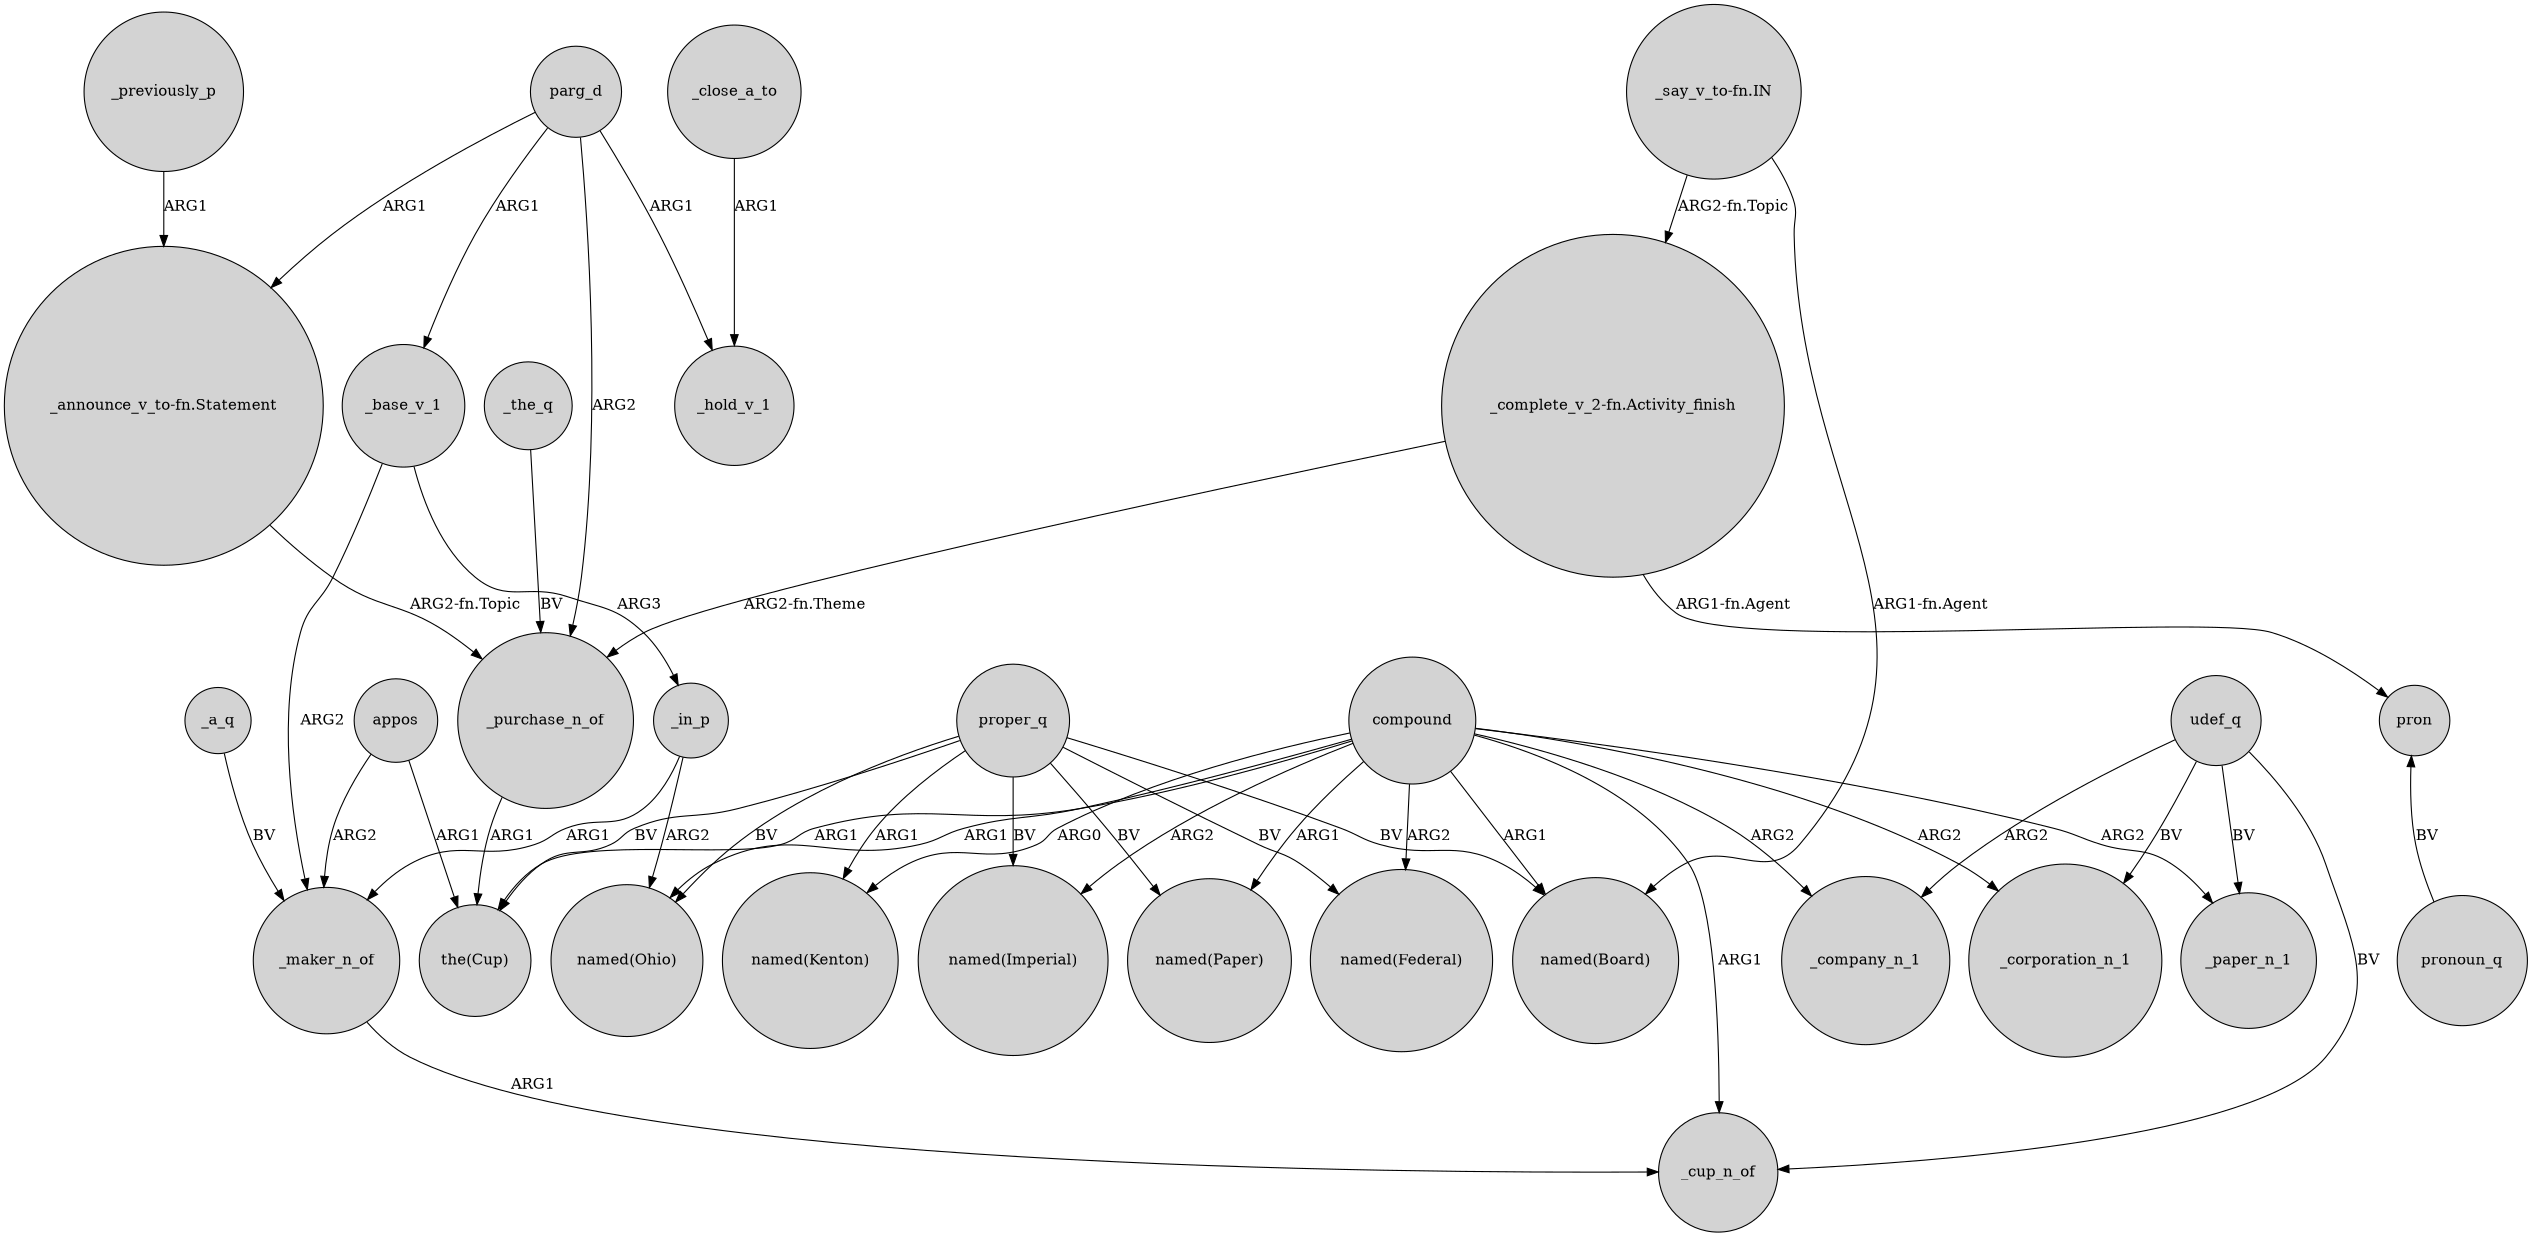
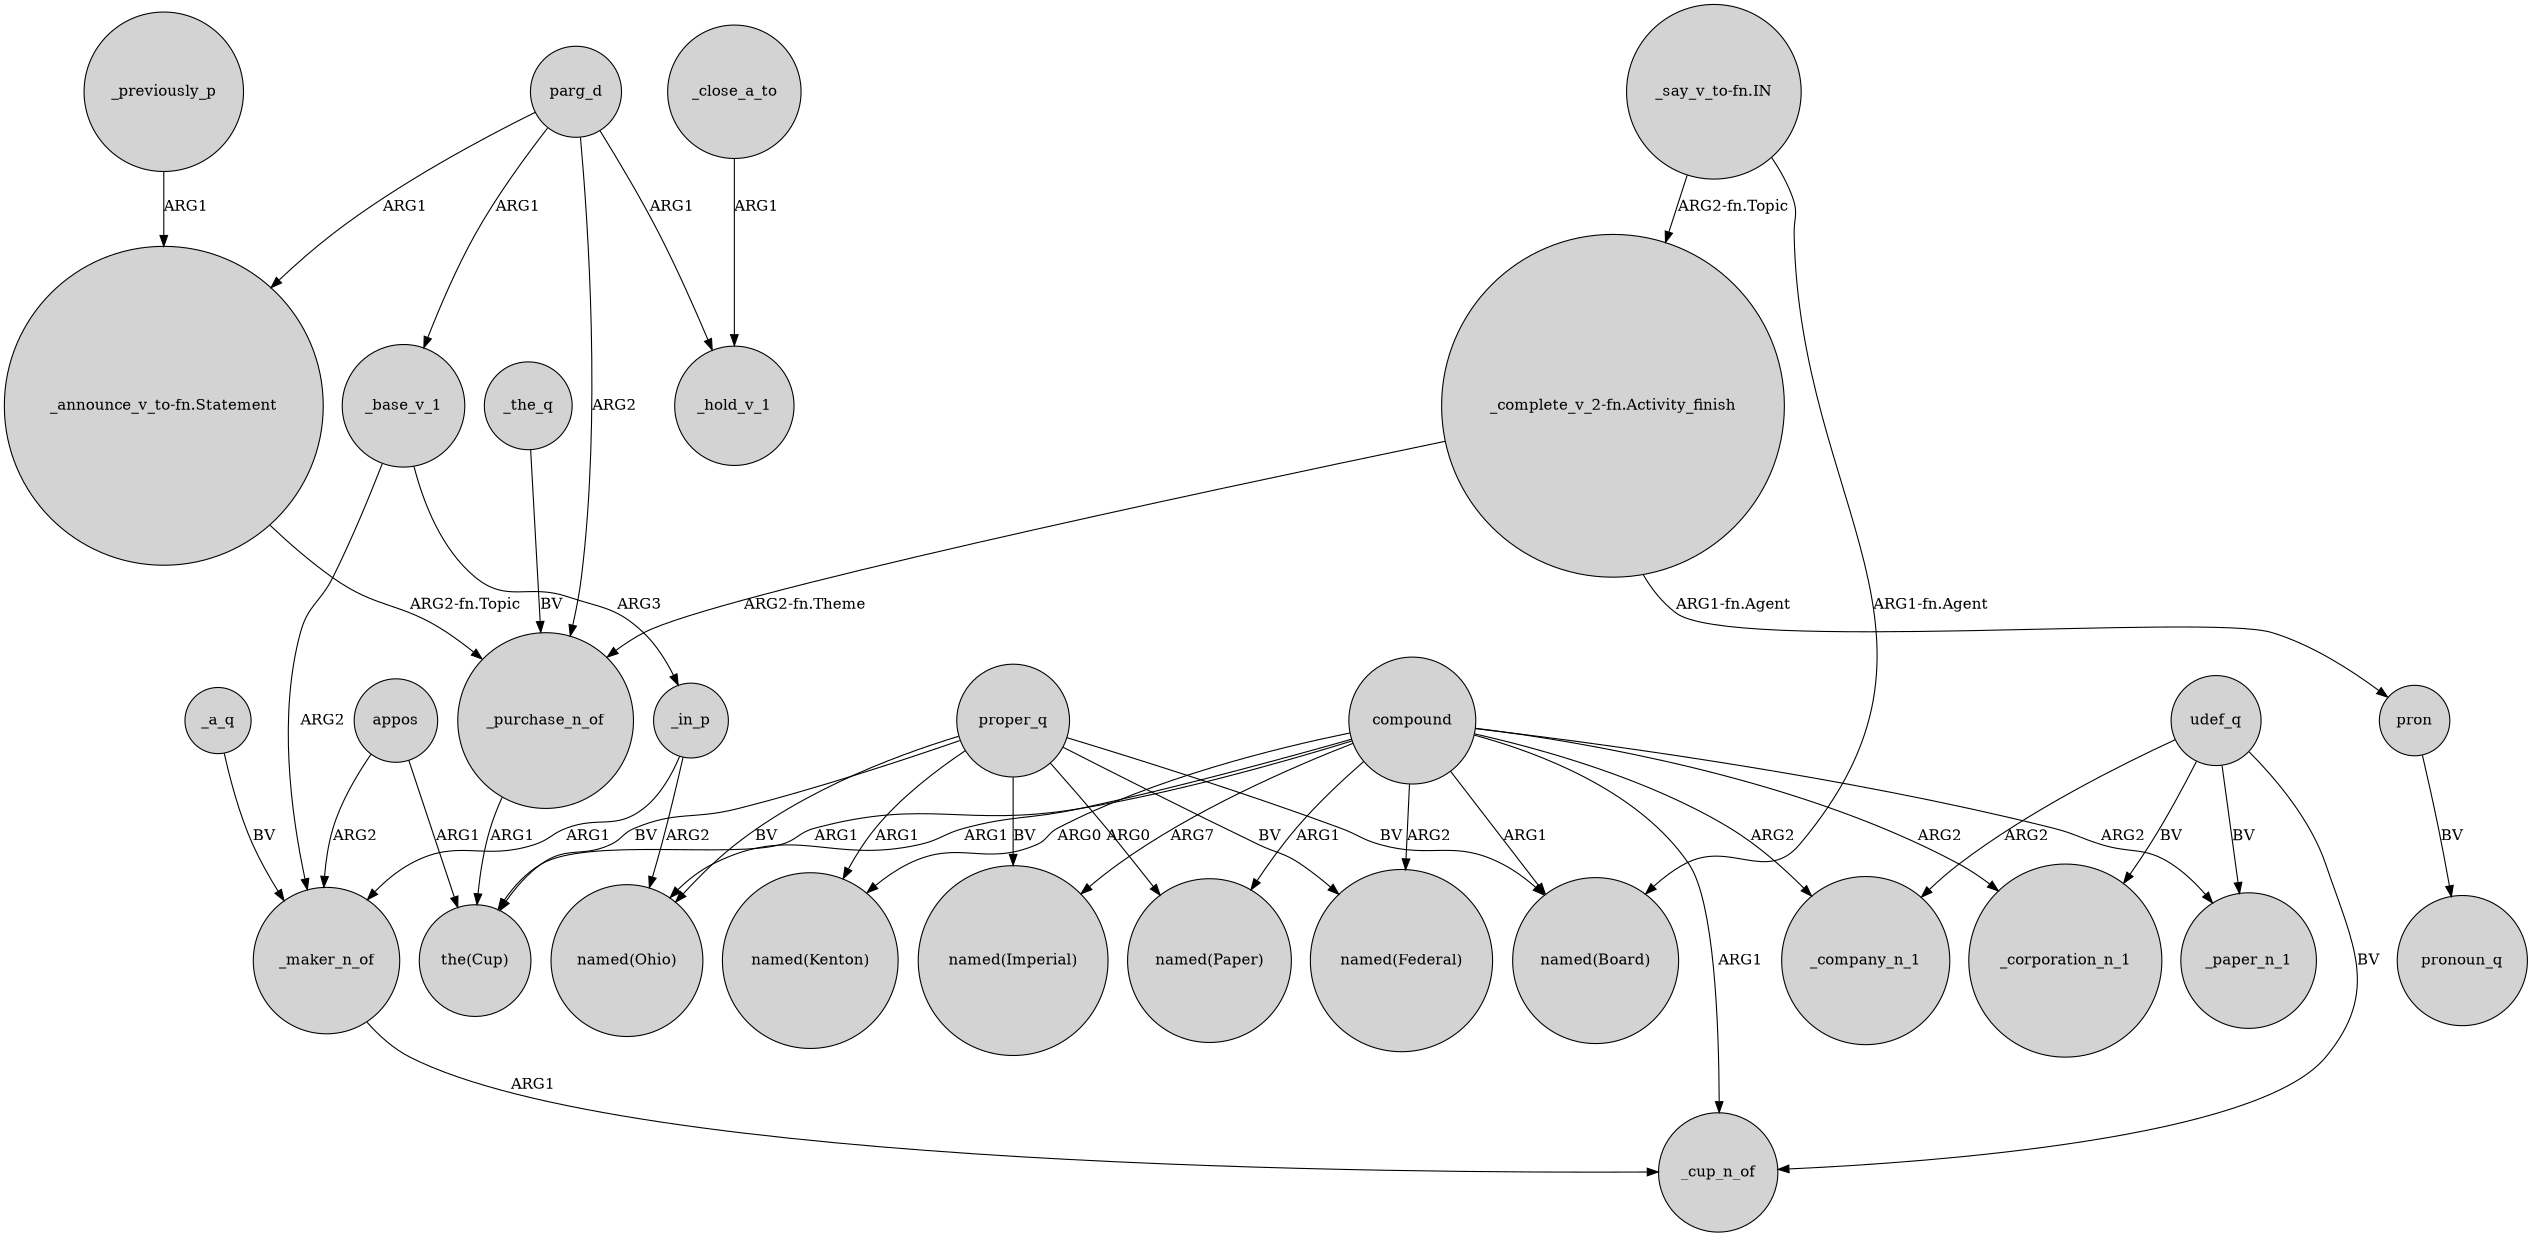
(1129, 836) -> (1129, 836)
(1193, 836) -> (1193, 836)
(2414, 836) -> (2437, 820)
